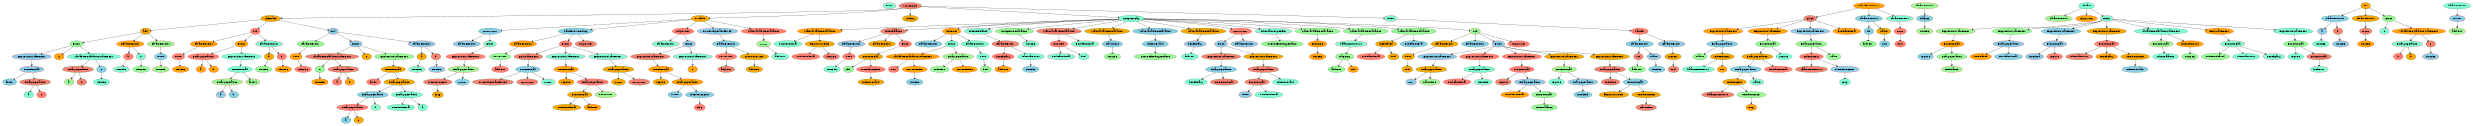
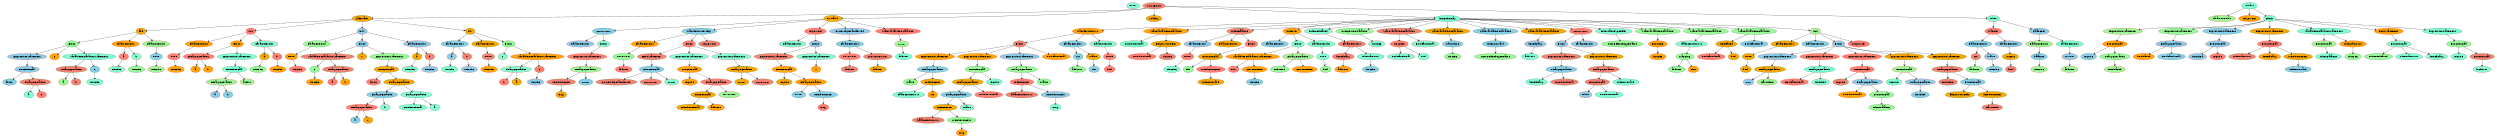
(910, 11) -> (1154, 12)
(592, 15) -> (760, 15)
none -> (1269, 23)
(642, 24) -> (770, 25)
(1347, 24) -> (1687, 24)
none -> (417, 25)
none -> (2039, 31)
(754, 57) -> (878, 57)
